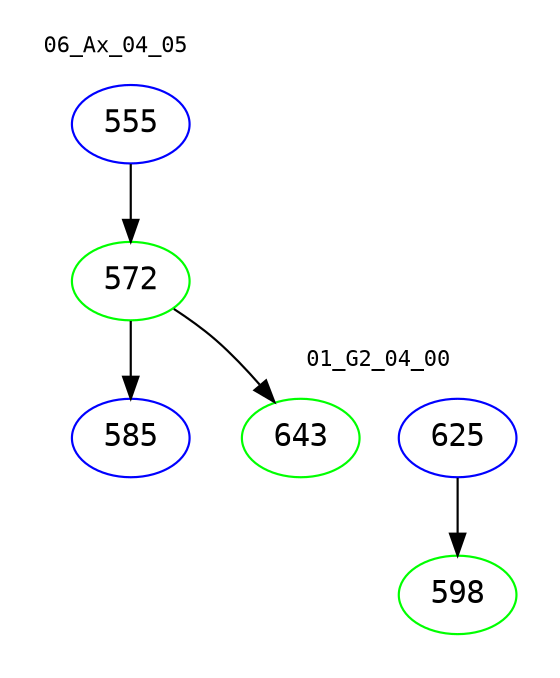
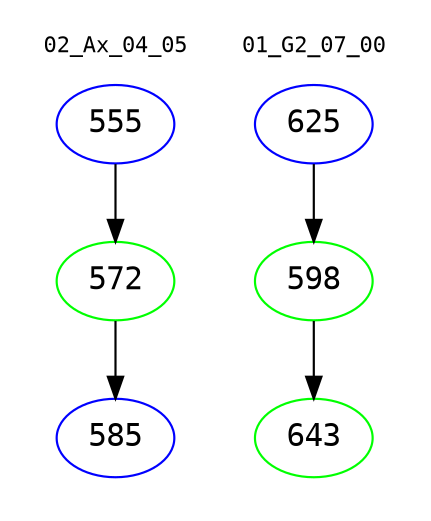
(117, 47) -> (117, 47)
(238, 361) -> (314, 349)
(379, 361) -> (315, 47)
